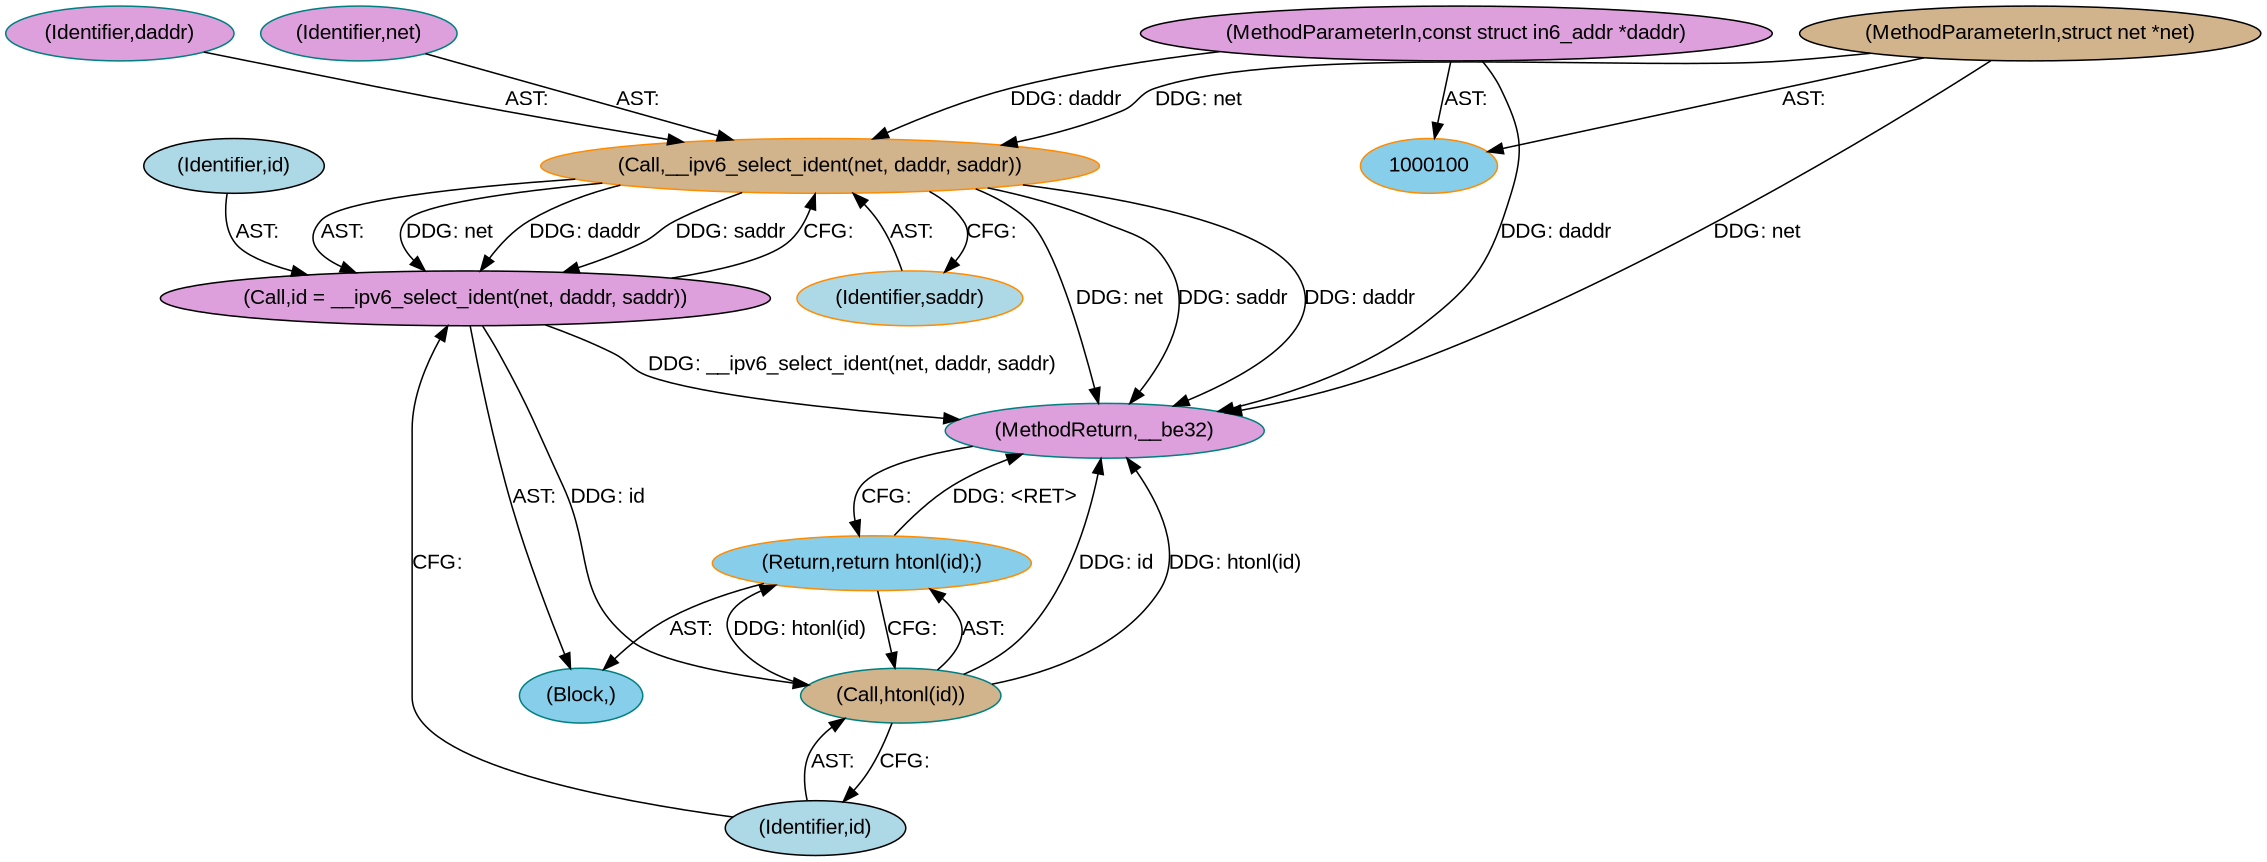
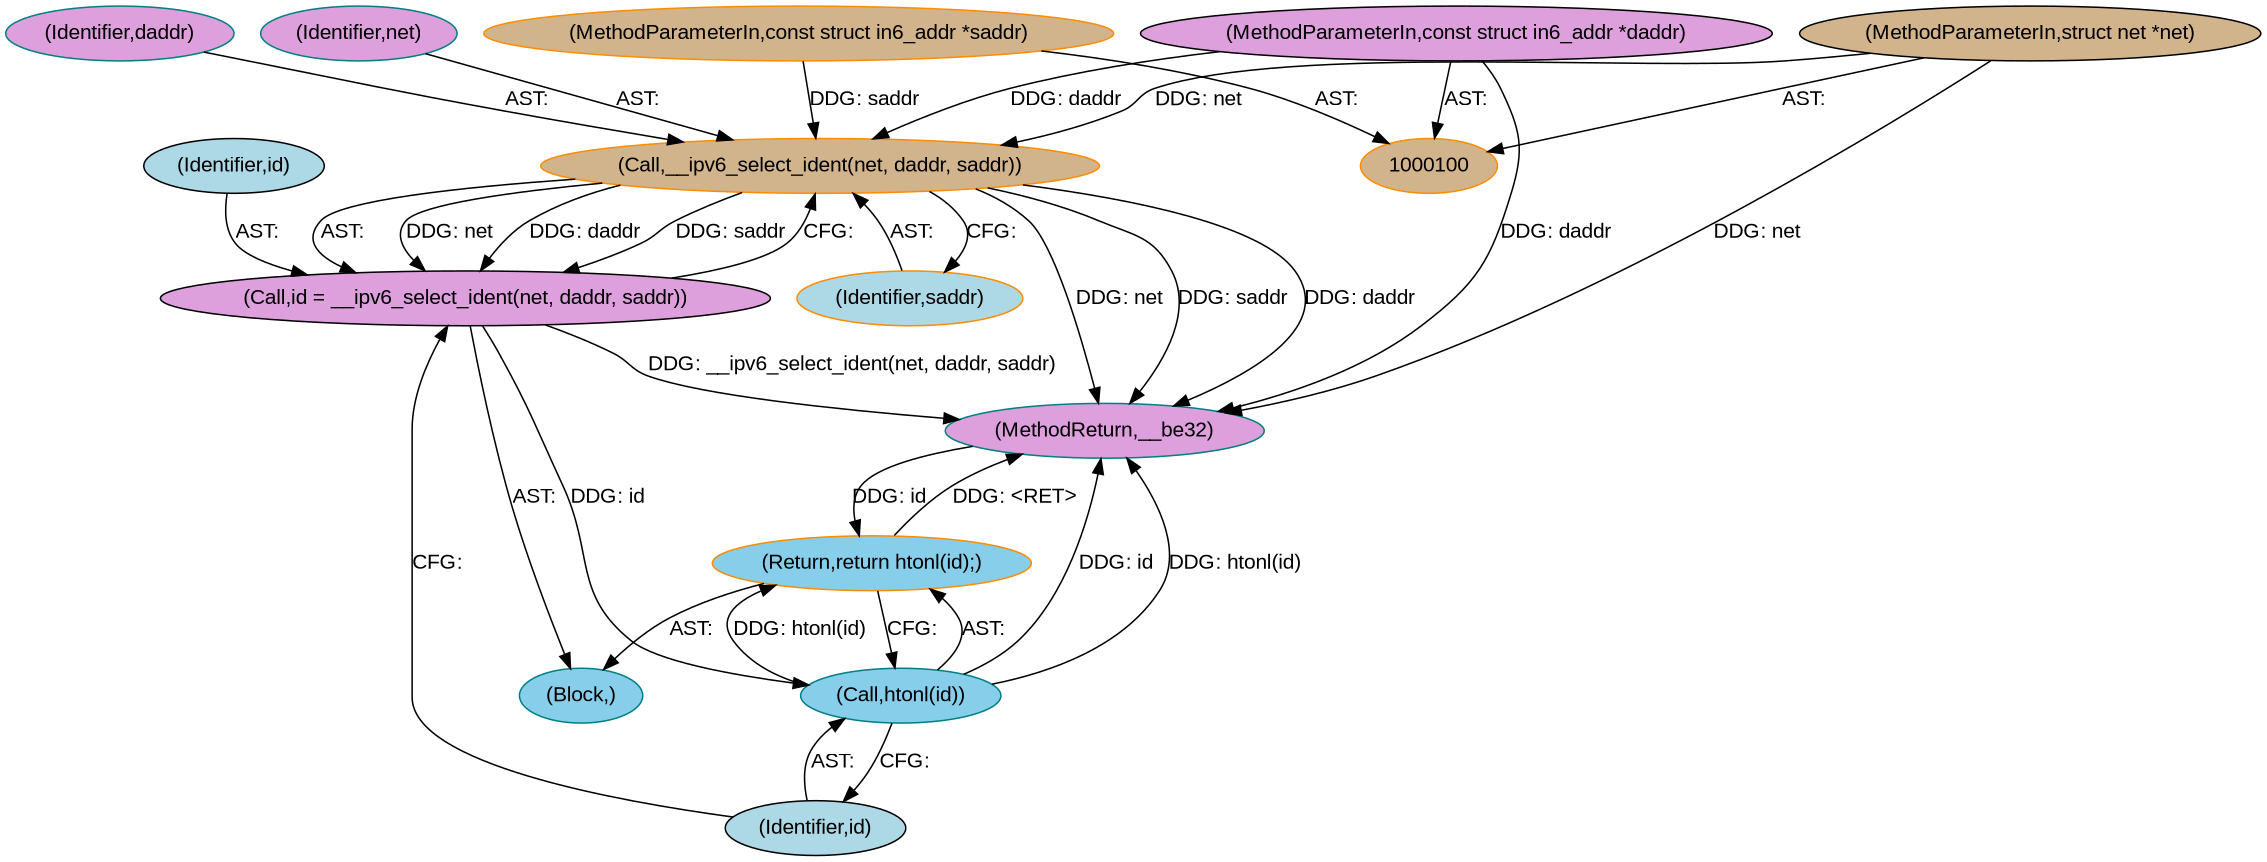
none -> (799, 33)
(1429, 166) -> (1429, 166)
(889, 497) -> (889, 497)
(901, 696) -> (901, 696)
